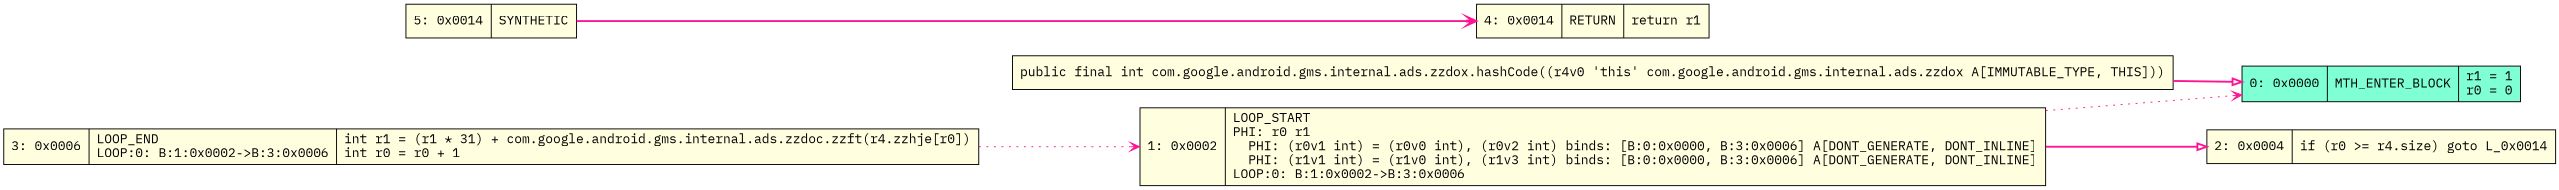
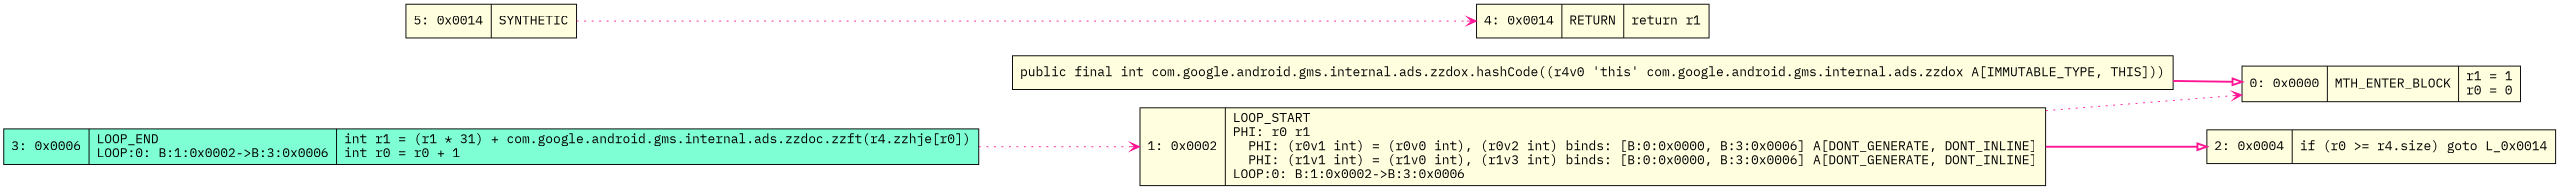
(1022, 21) -> (1022, 21)
(2381, 84) -> (2381, 84)
(491, 147) -> (491, 147)
